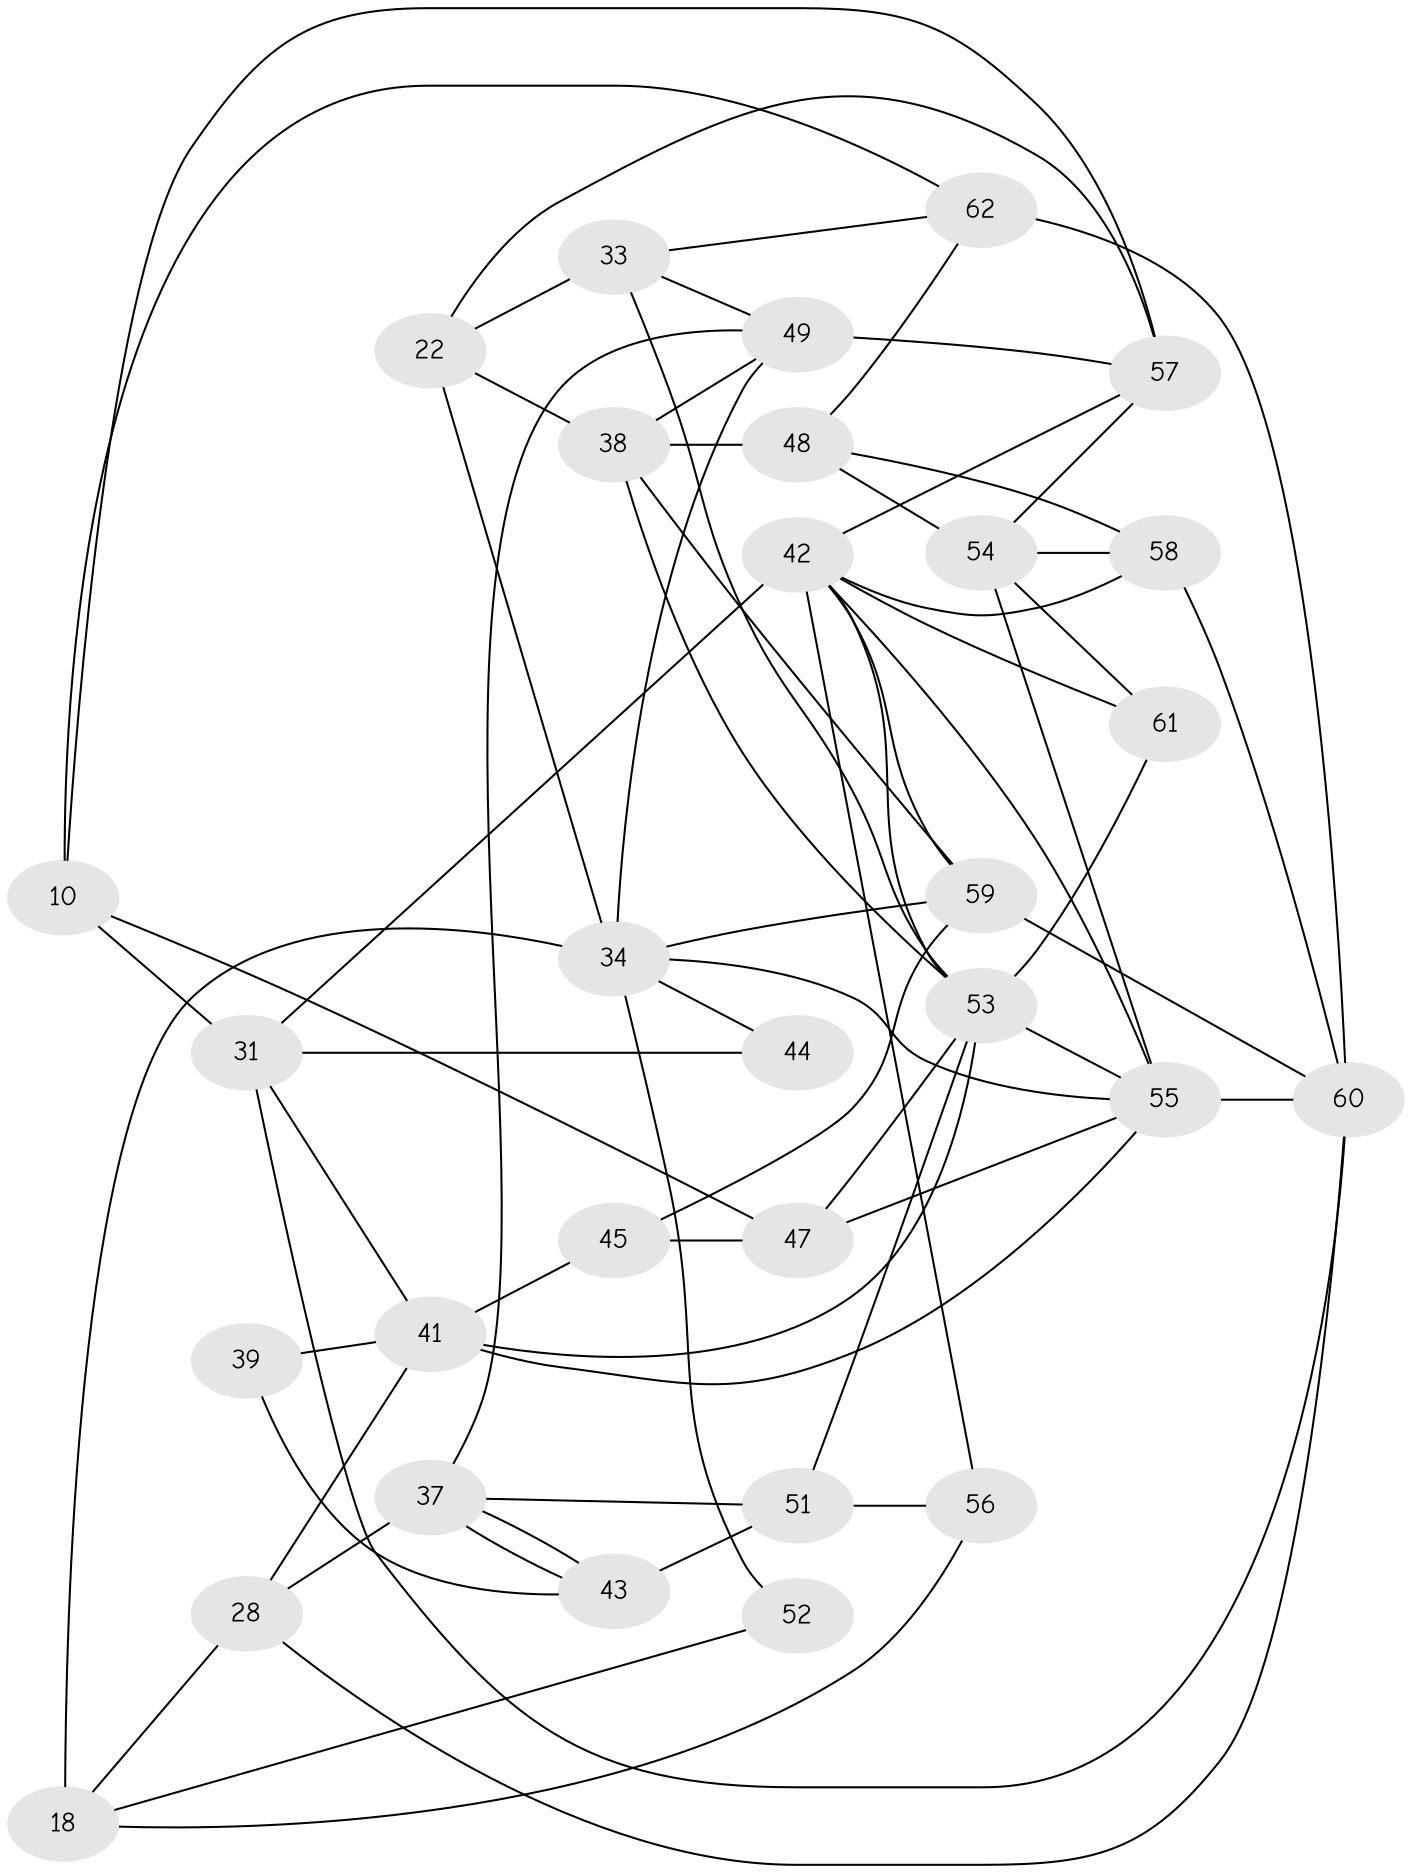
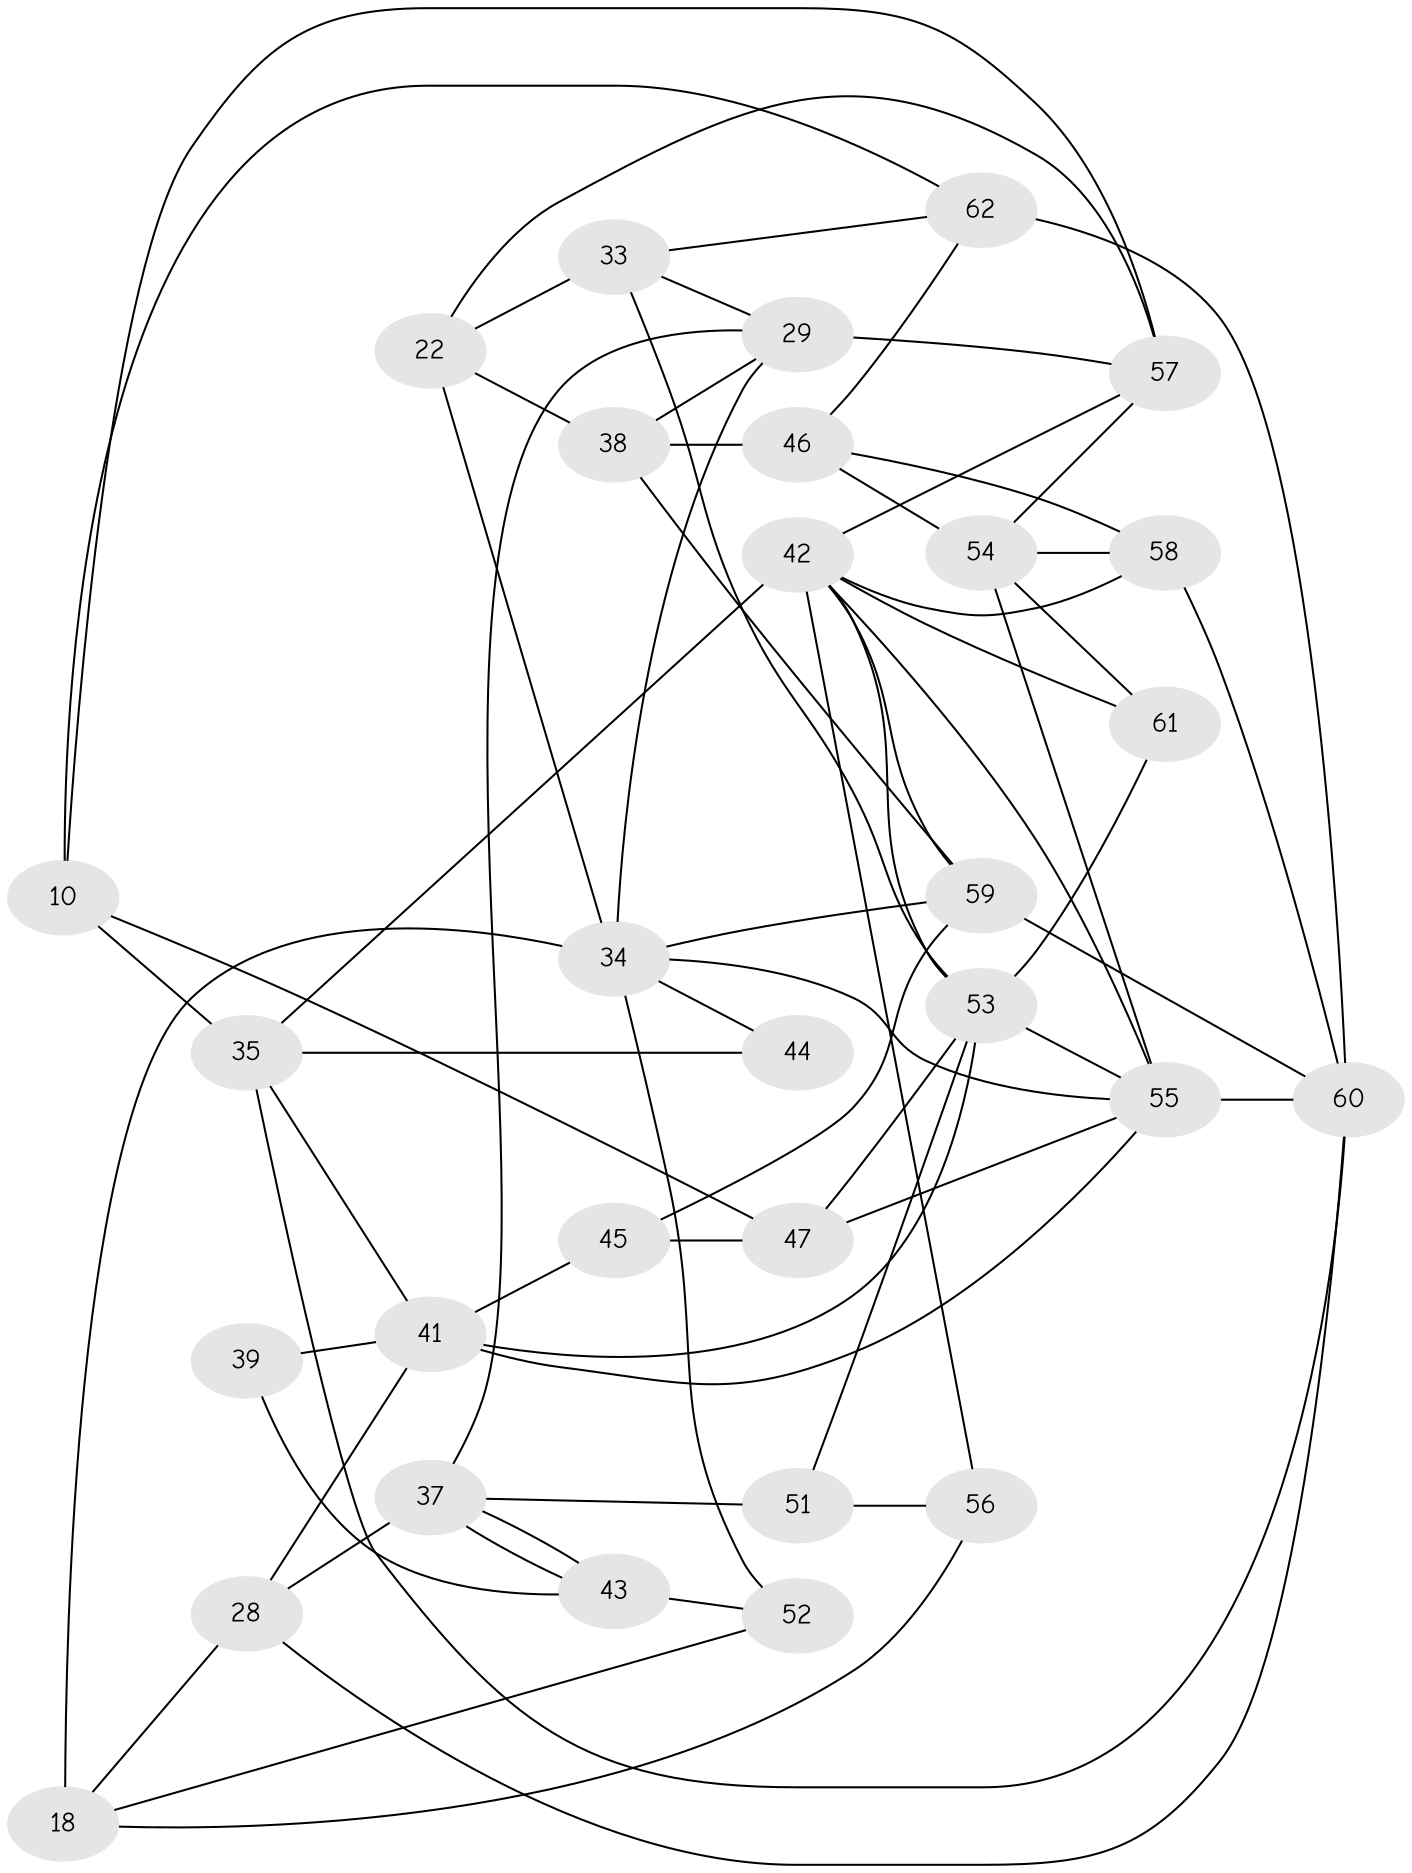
(798, 335) -> (798, 335)
(798, 445) -> (798, 445)
(745, 756) -> none
(247, 1053) -> (247, 1053)
(706, 1549) -> (706, 1604)
